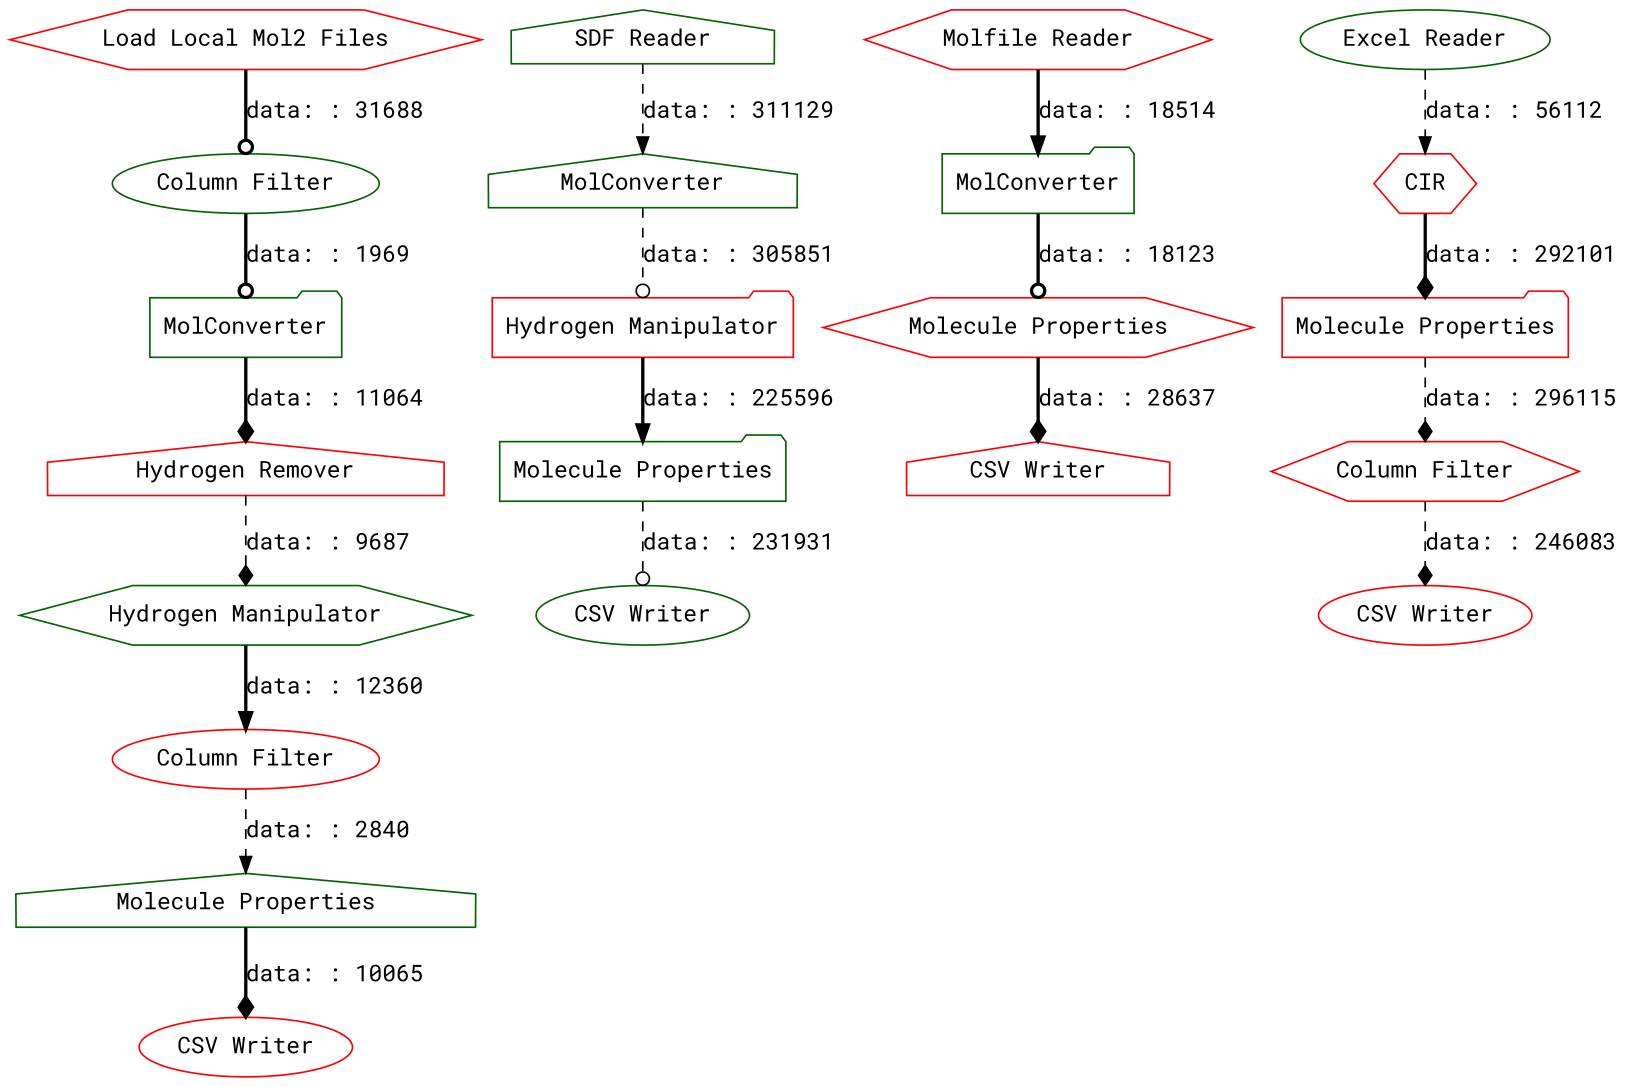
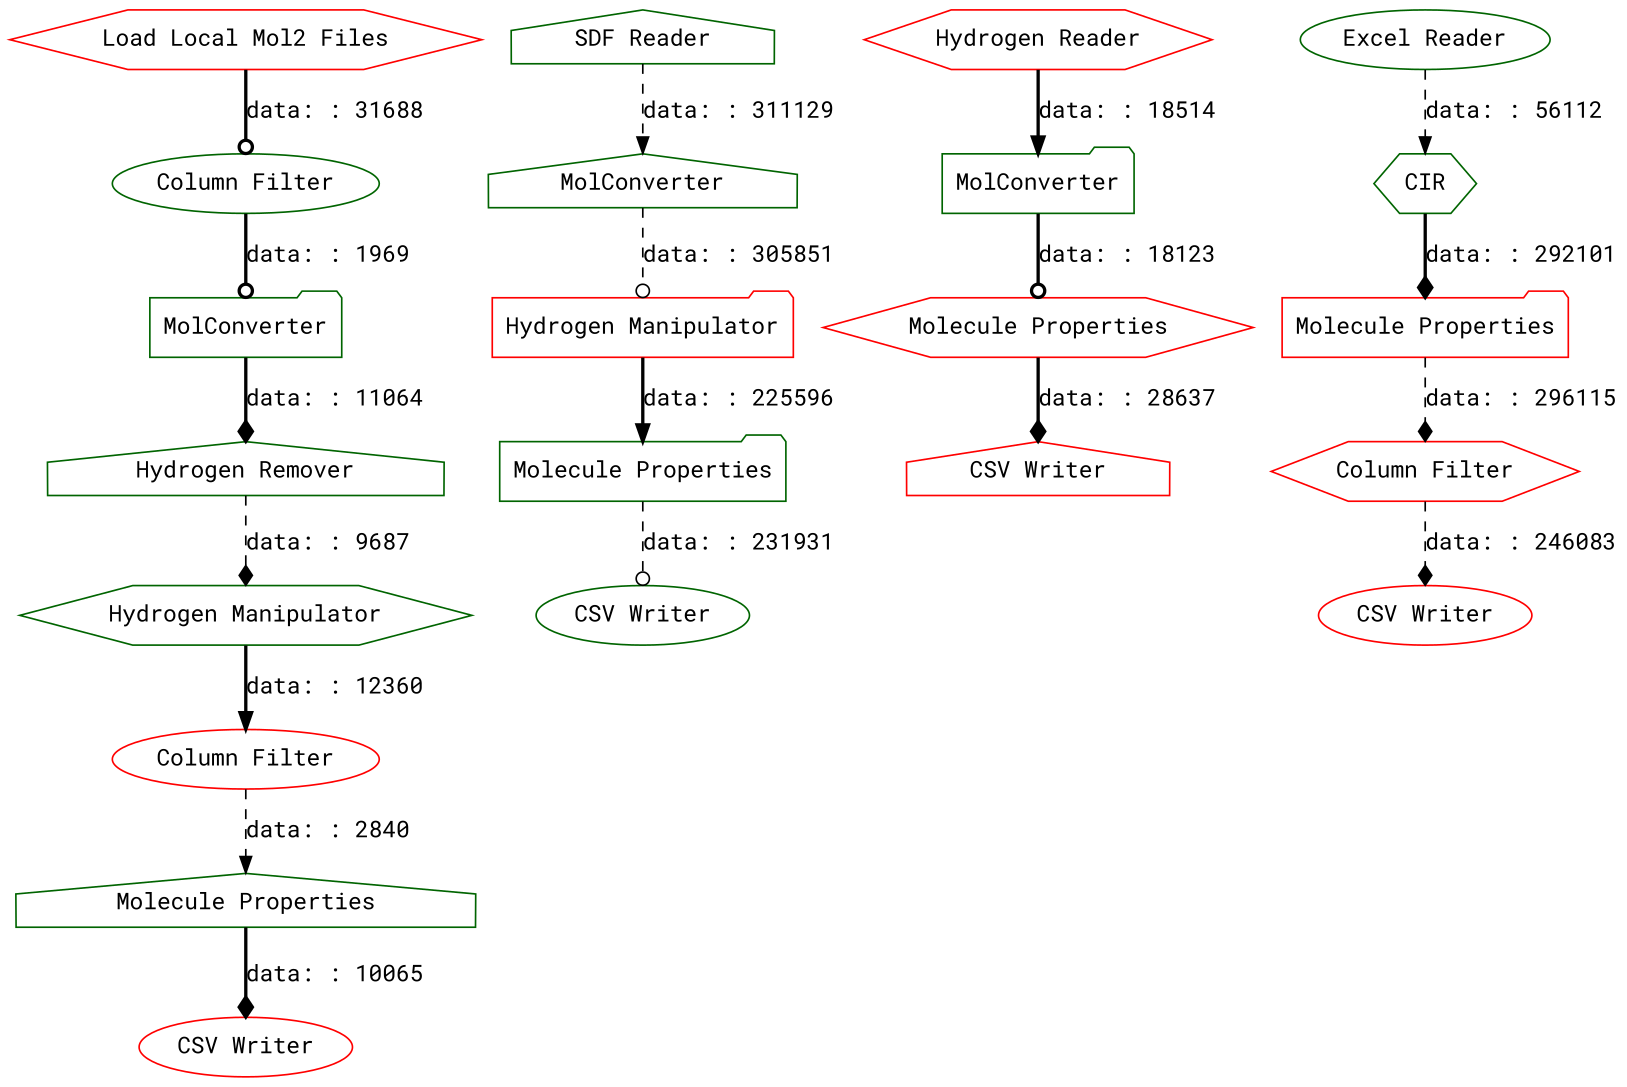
(1038, 40) -> (1038, 40)
(1425, 184) -> (1425, 184)
(246, 471) -> (246, 471)
